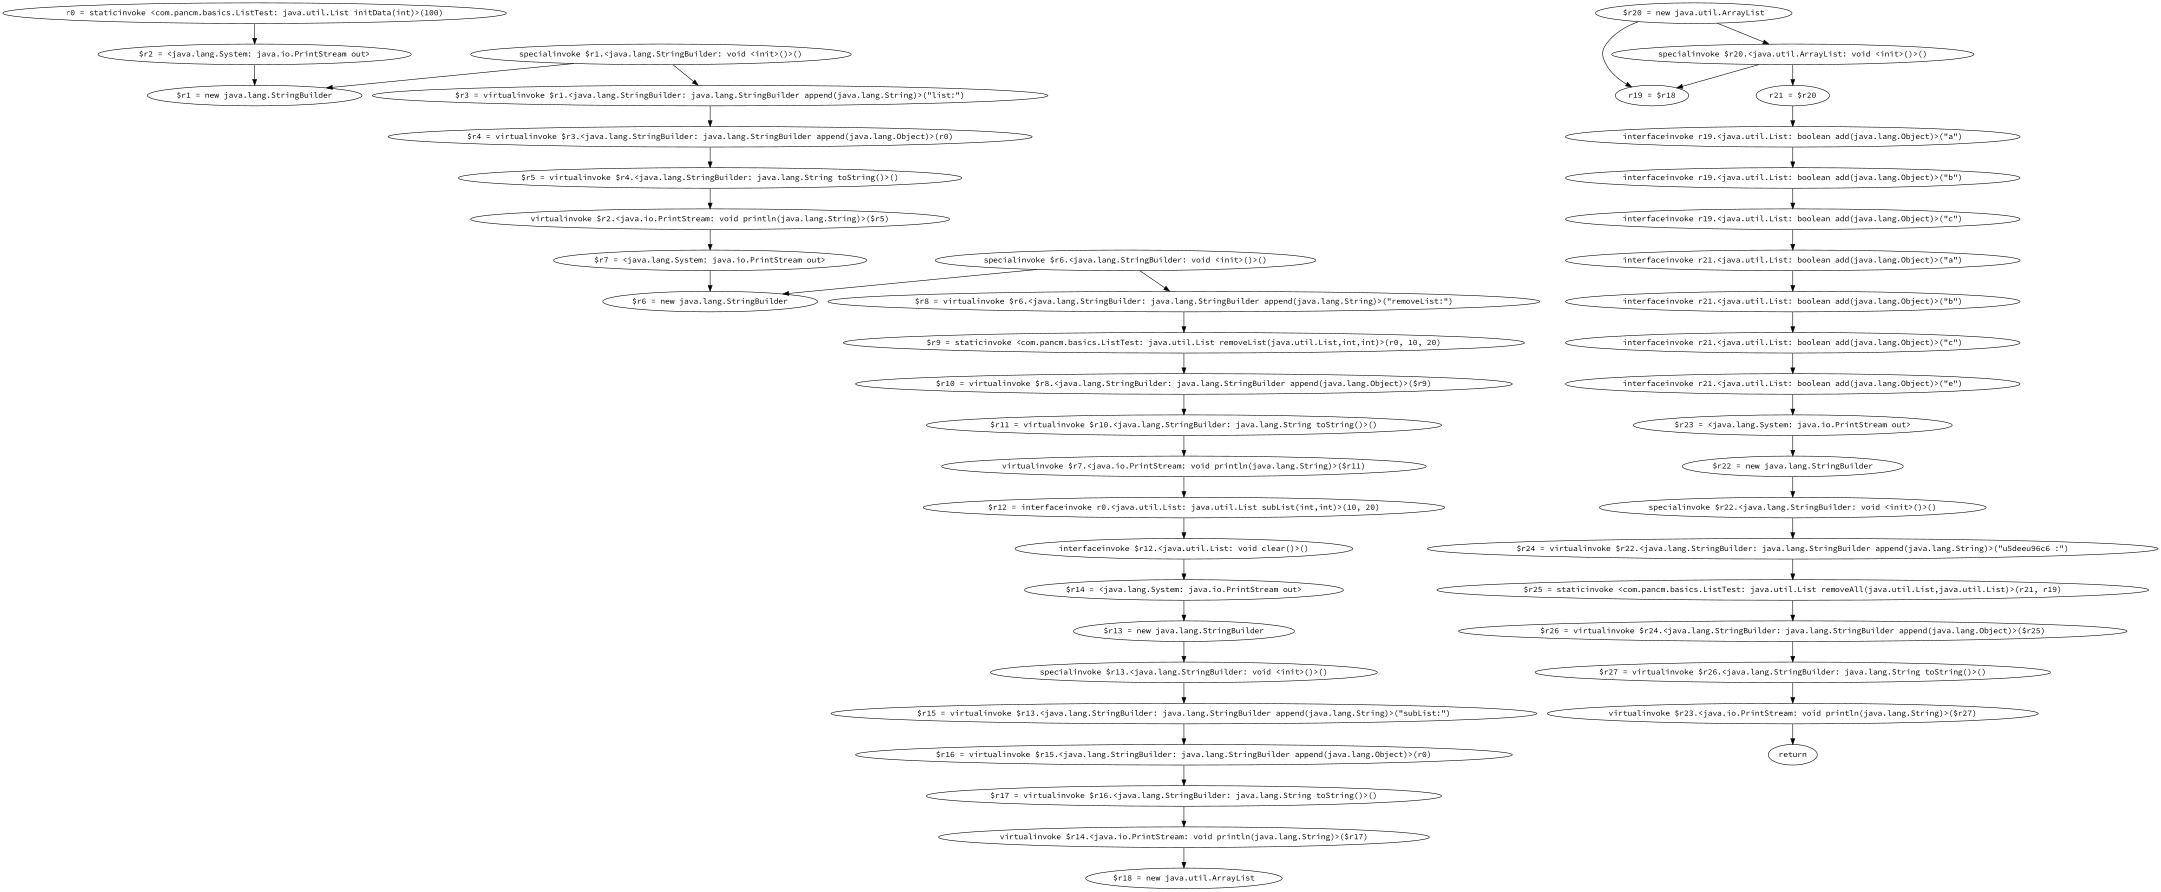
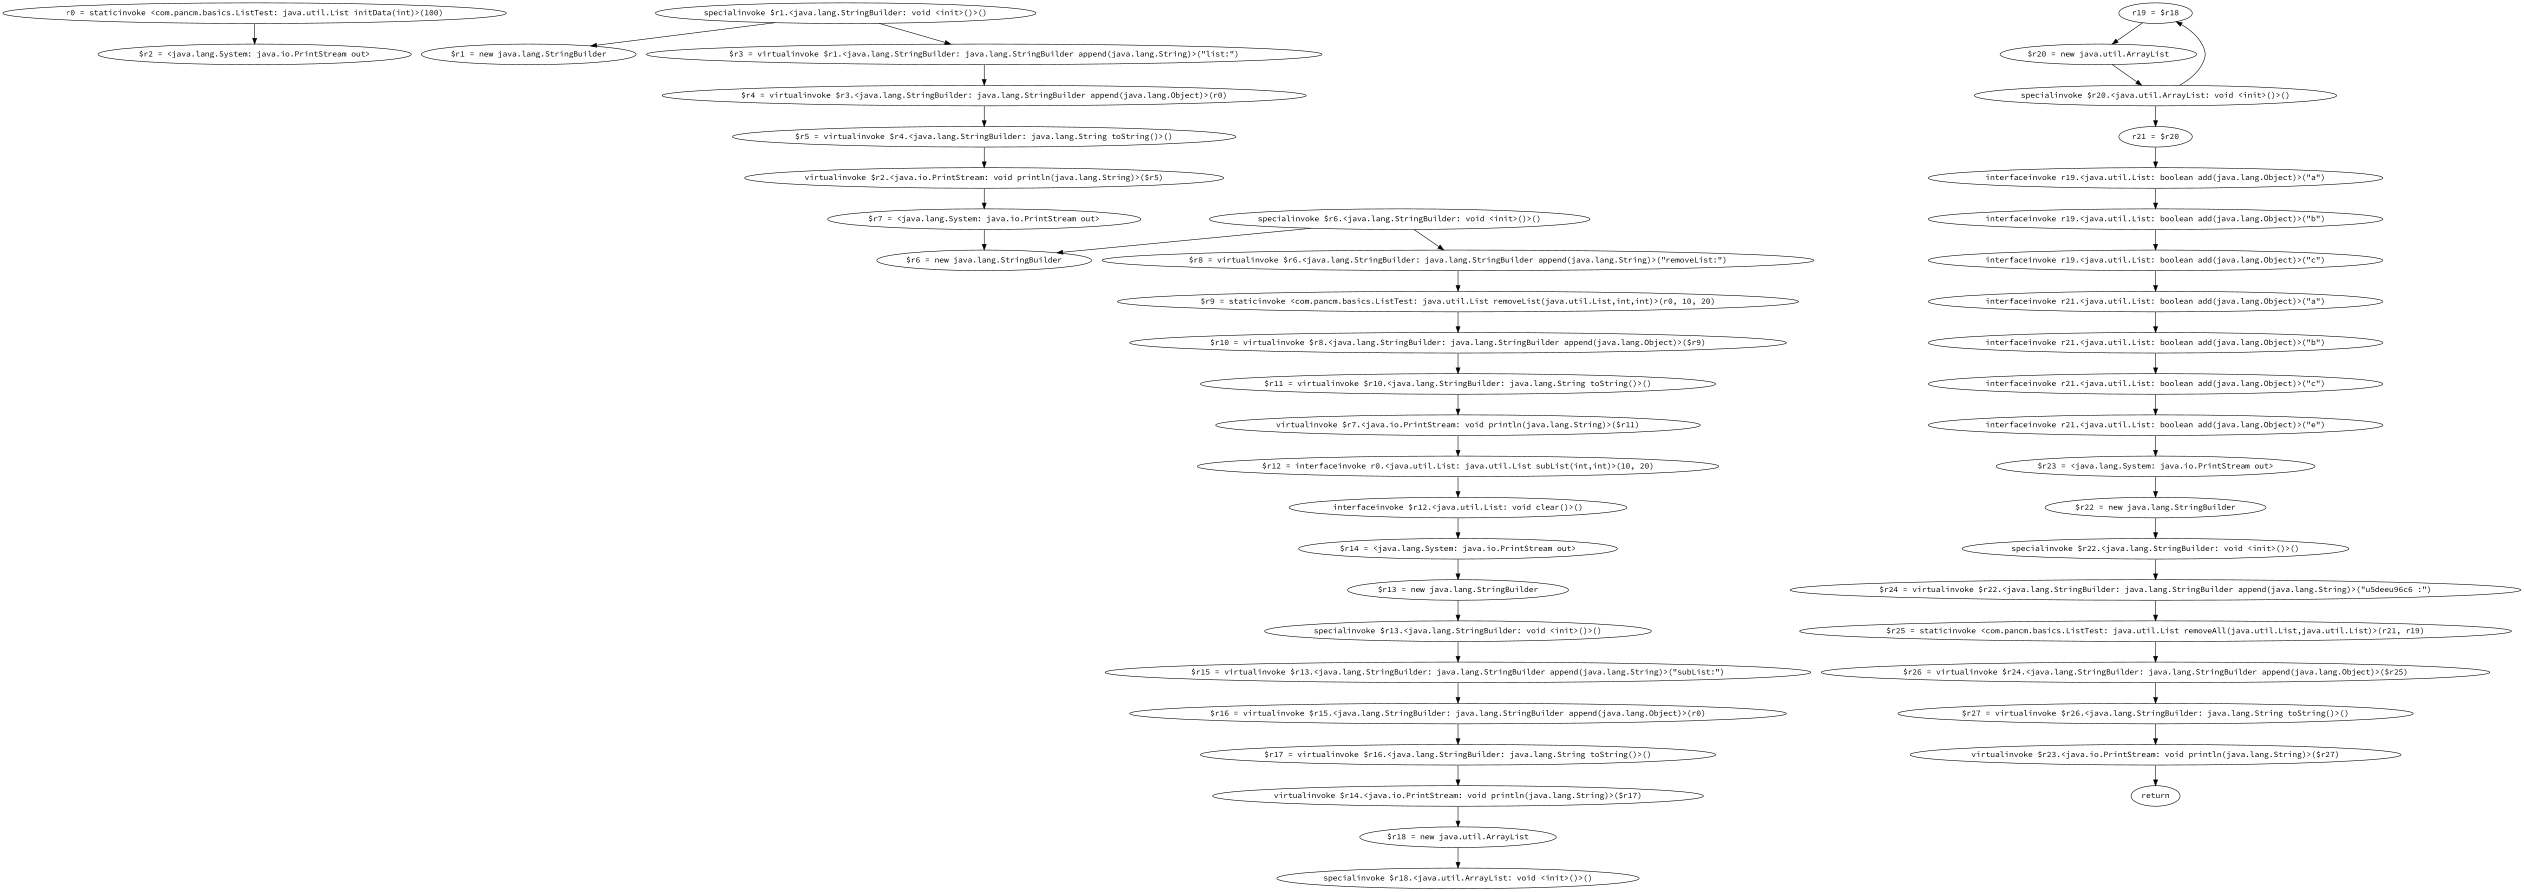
(1604, 49) -> (2130, 32)
(255, 72) -> none
none -> (1458, 878)
